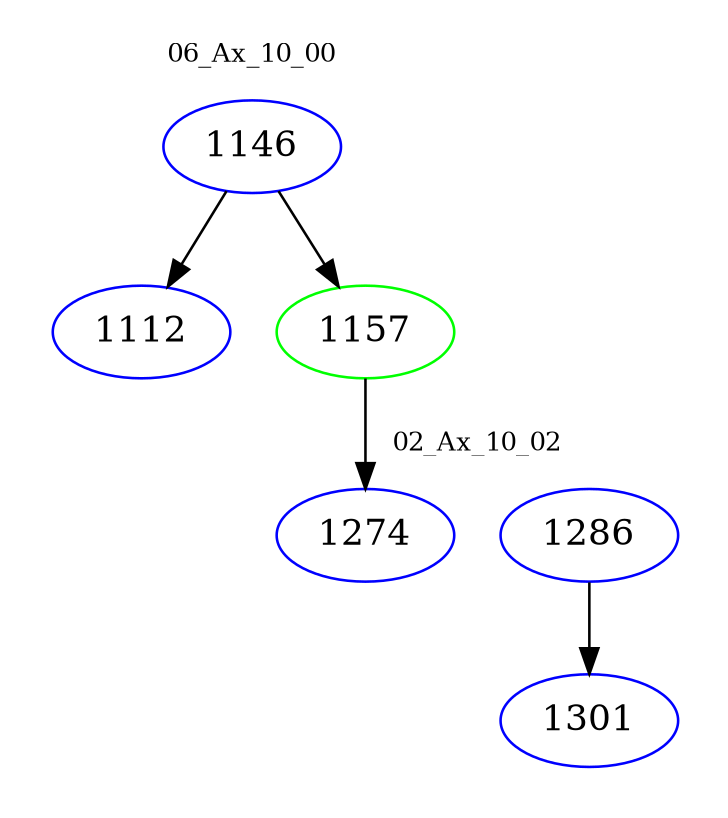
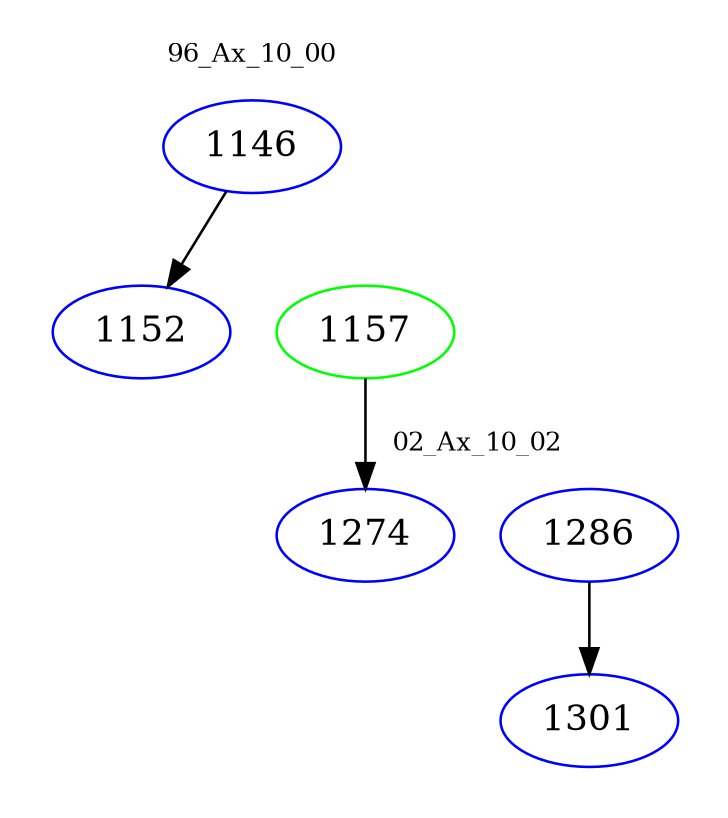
(252, 55) -> (252, 55)
(301, 228) -> none
(142, 332) -> (142, 332)
